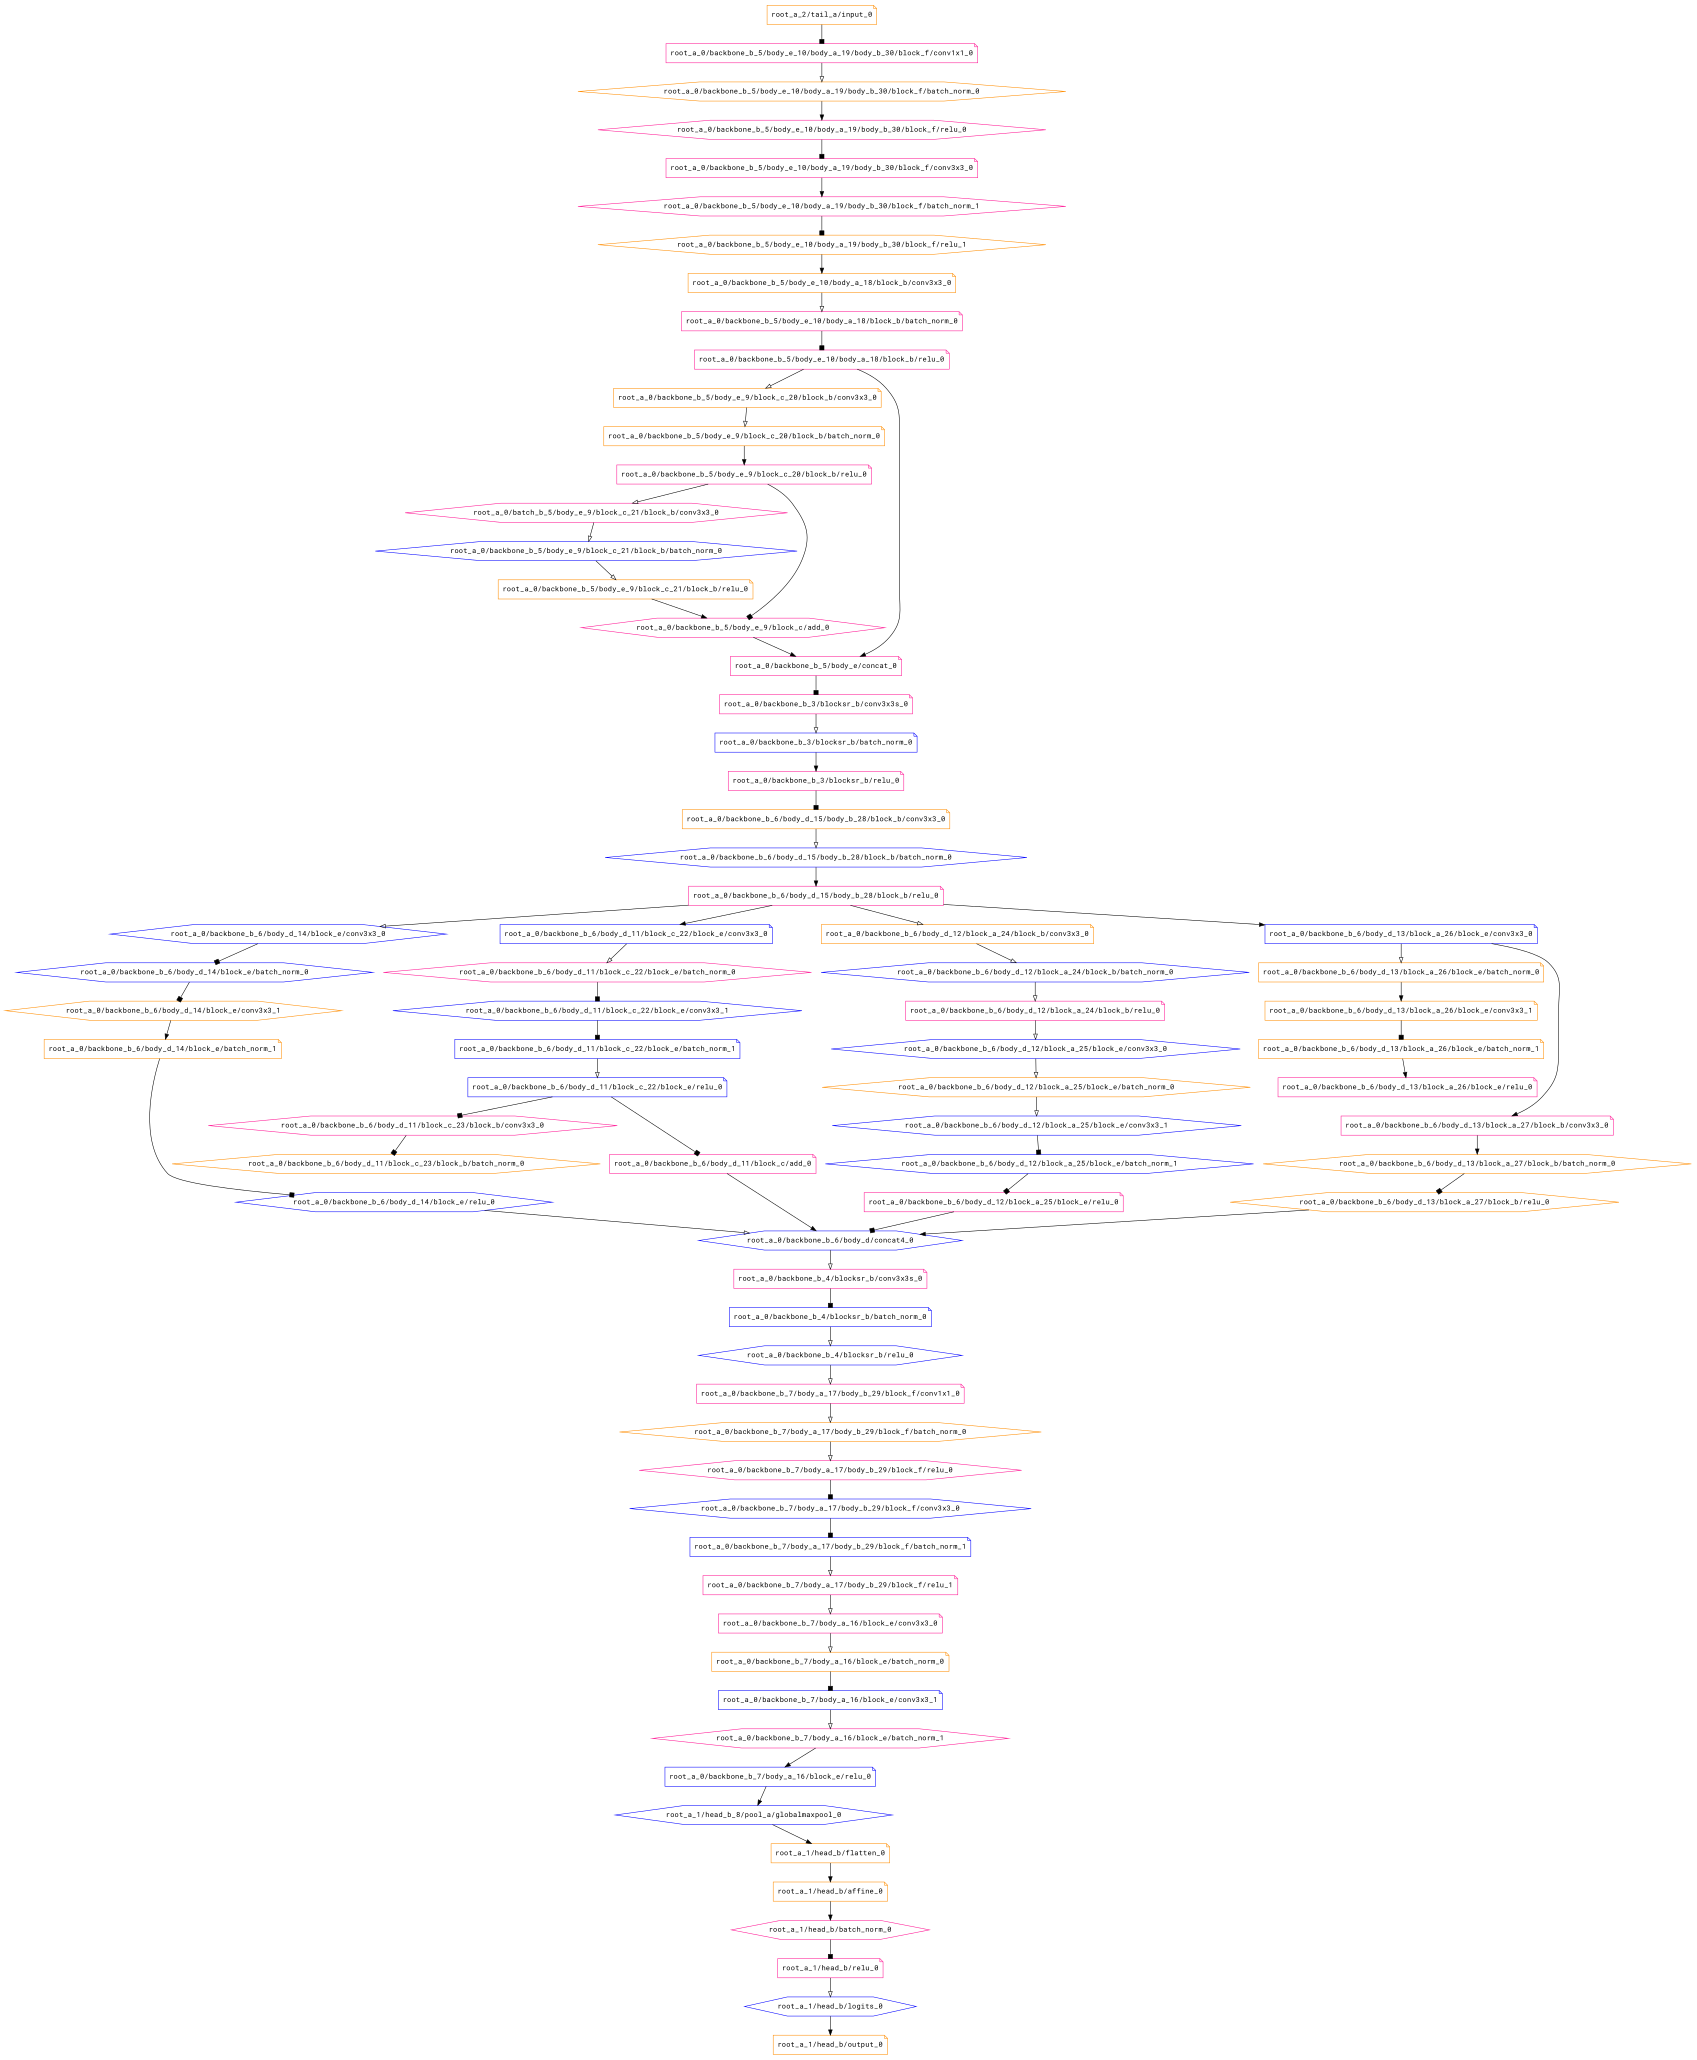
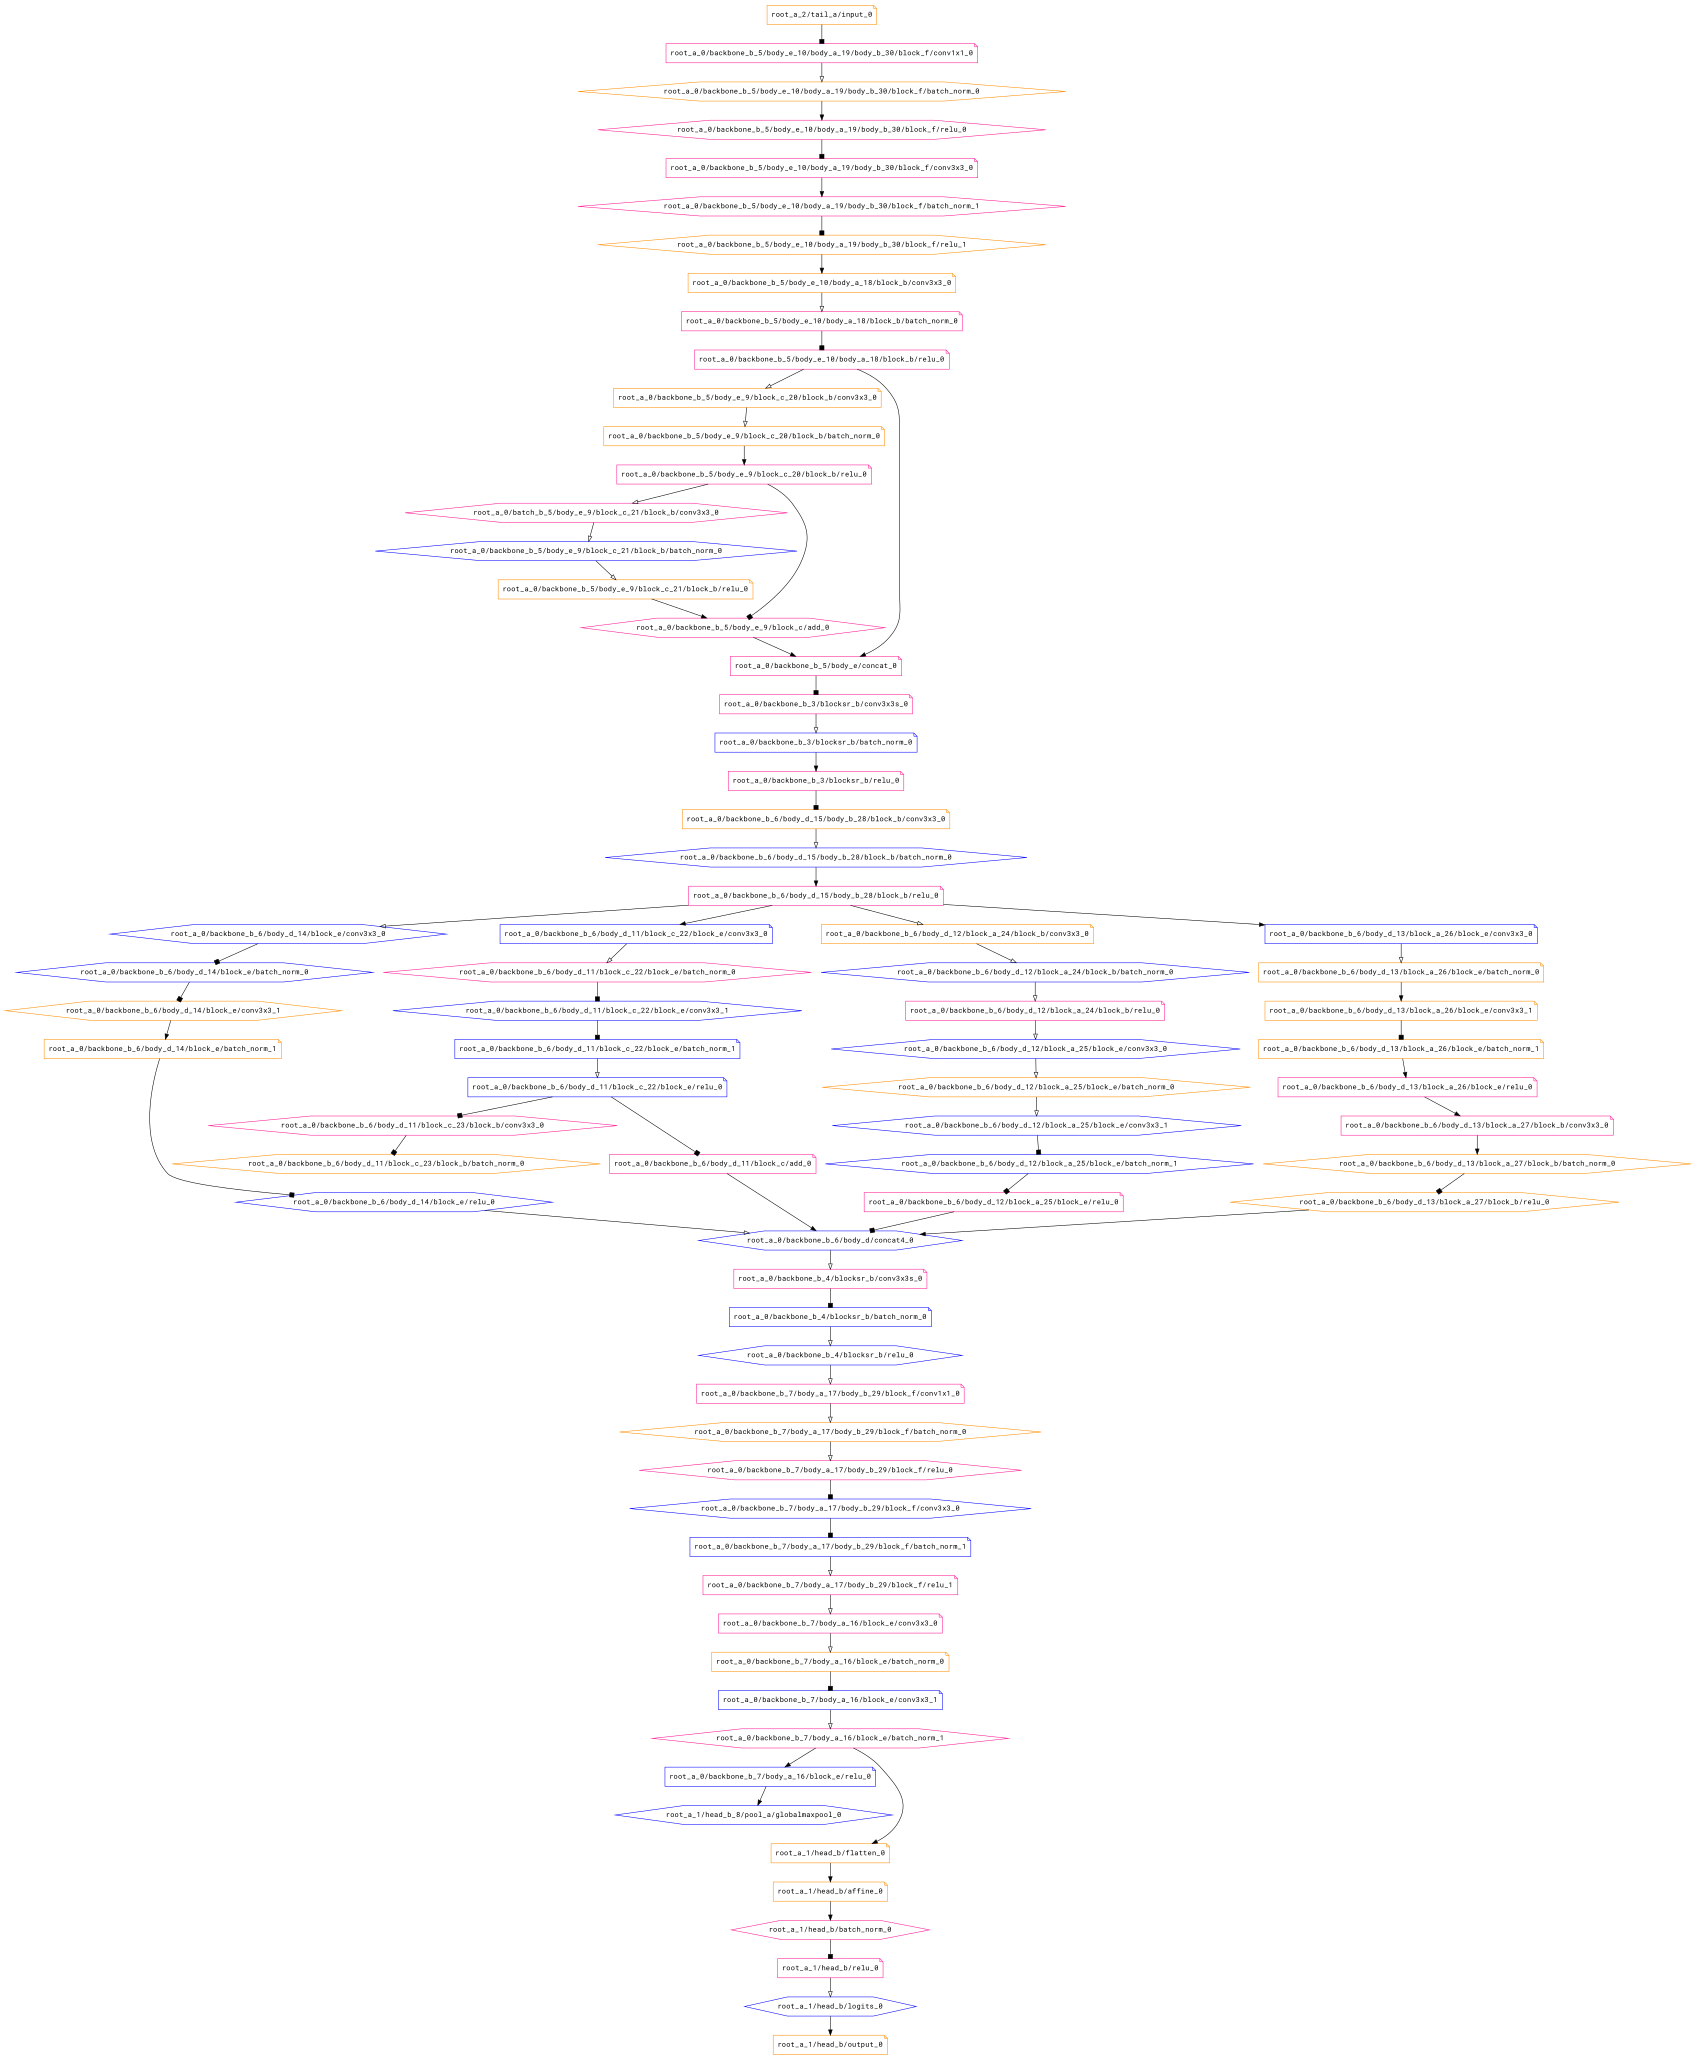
(1559, 1015) -> (1440, 1105)
(790, 1833) -> (898, 1790)
